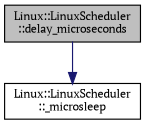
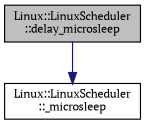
(73, 24) -> (73, 24)
